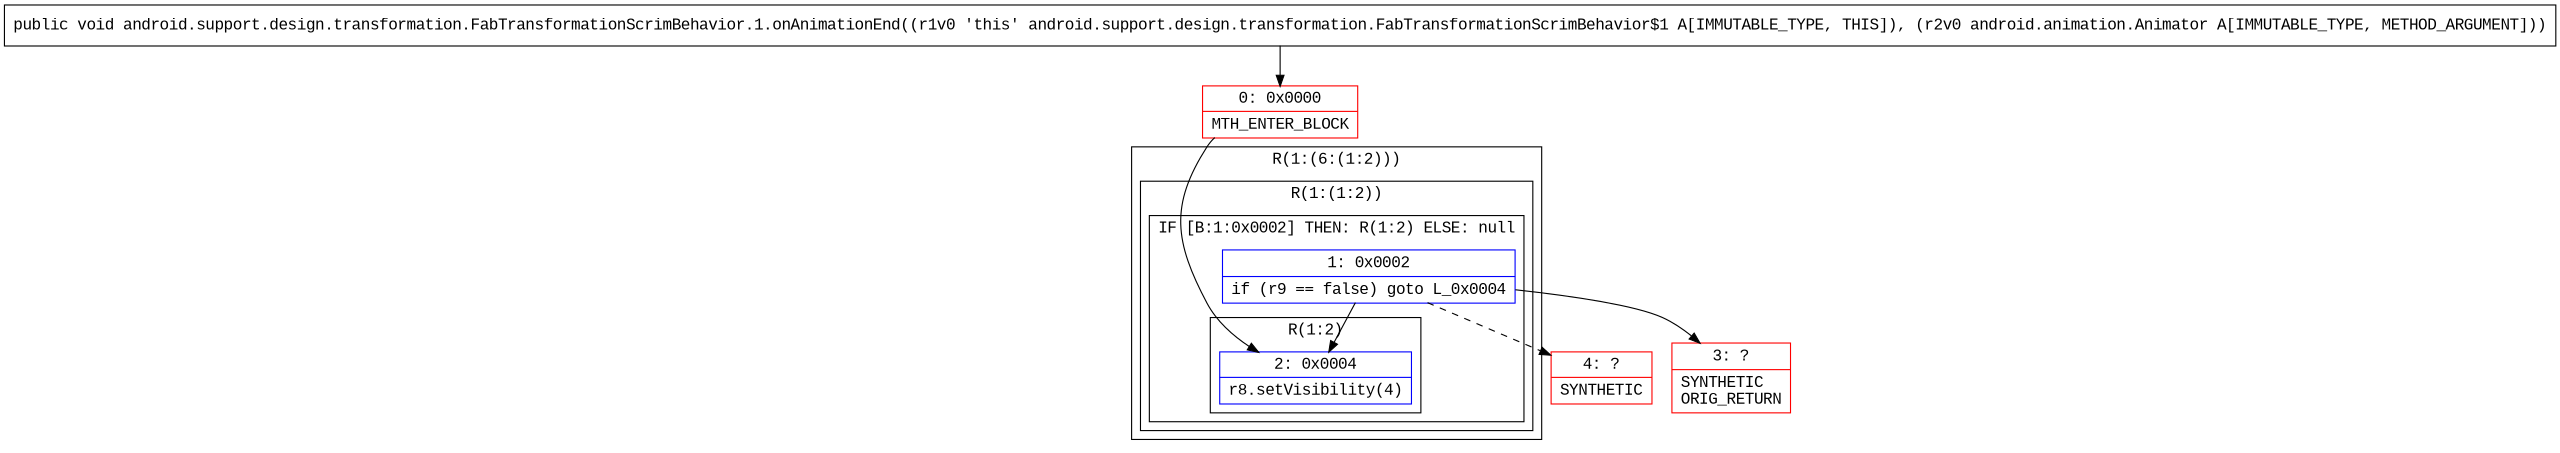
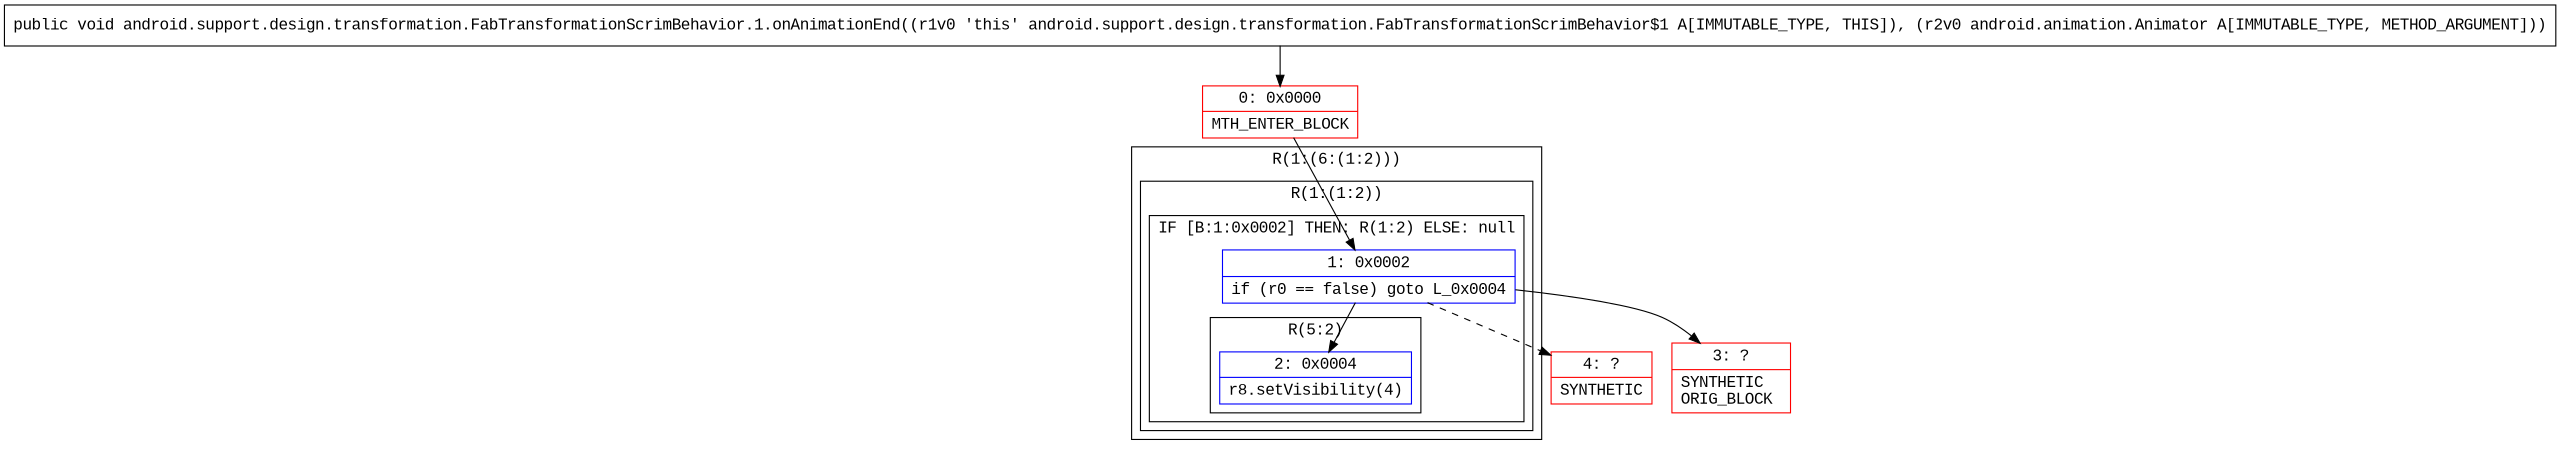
(1185, 249) -> (1322, 189)
(1369, 289) -> (1369, 289)
(1316, 330) -> (1316, 330)
(1731, 399) -> (1727, 399)
